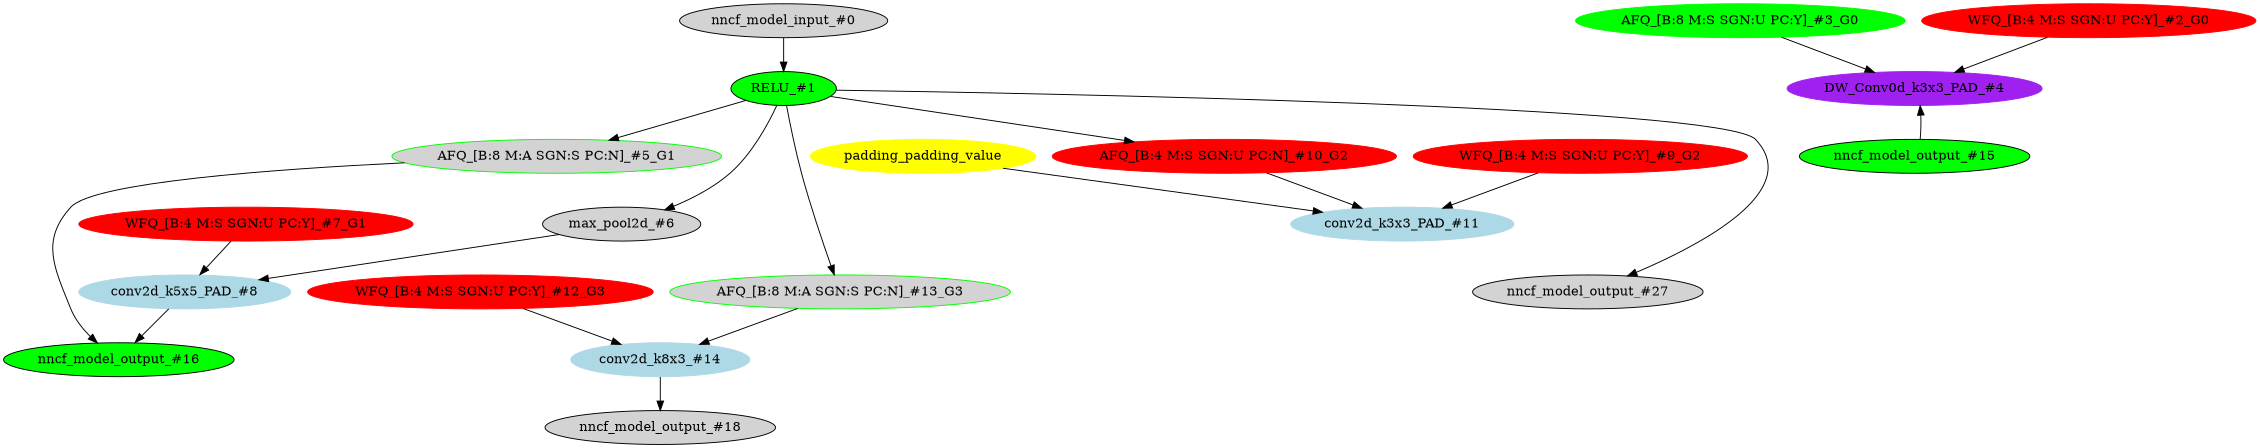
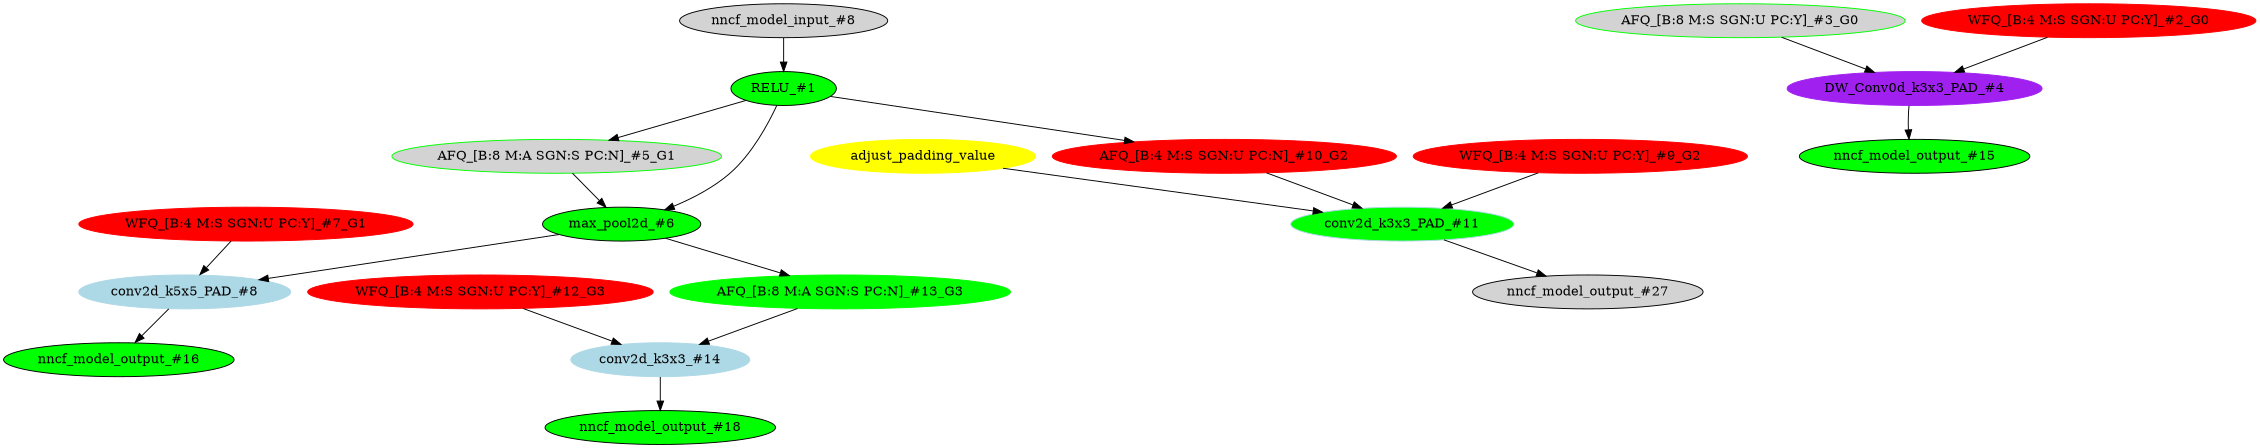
(784, 21) -> (784, 21)
(1740, 21) -> (1740, 21)
(1400, 105) -> (1490, 256)
(1921, 127) -> (1908, 118)
(923, 156) -> (923, 156)
(164, 182) -> (586, 187)
(805, 187) -> (723, 256)
(622, 224) -> (622, 224)
(1402, 224) -> (1402, 224)
(840, 292) -> (840, 292)
(660, 360) -> (660, 360)
(660, 428) -> (660, 428)
